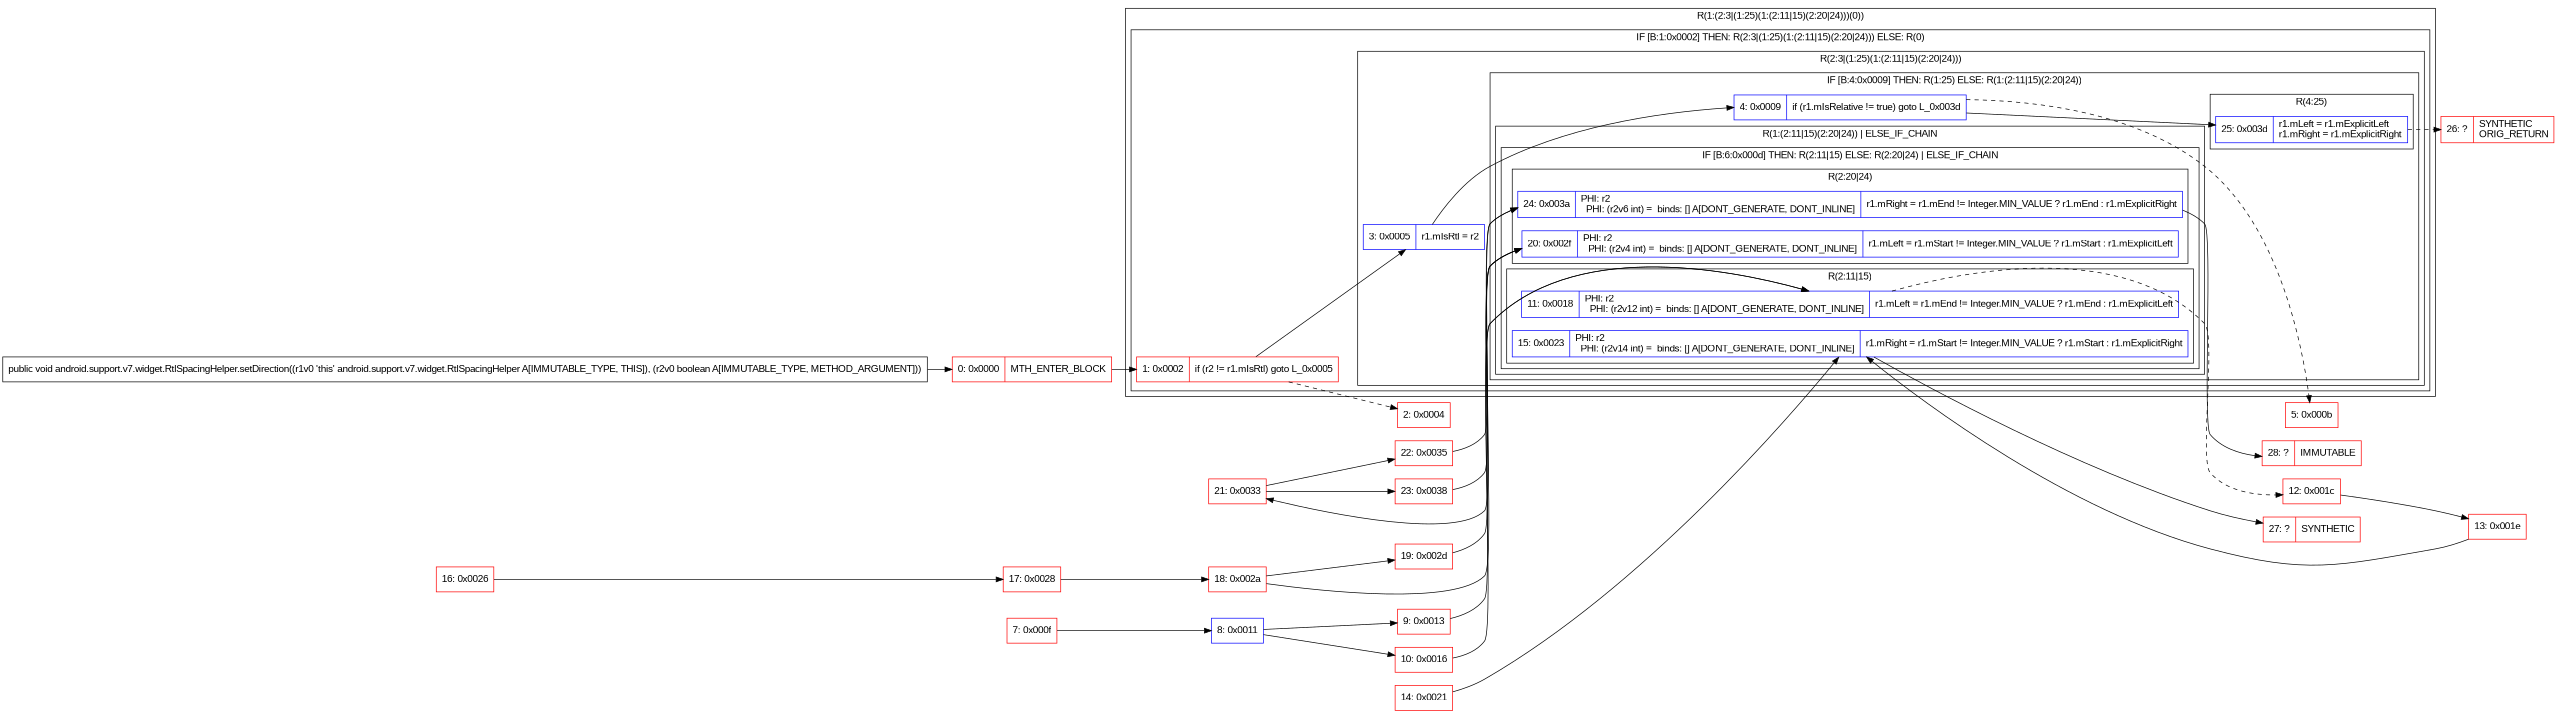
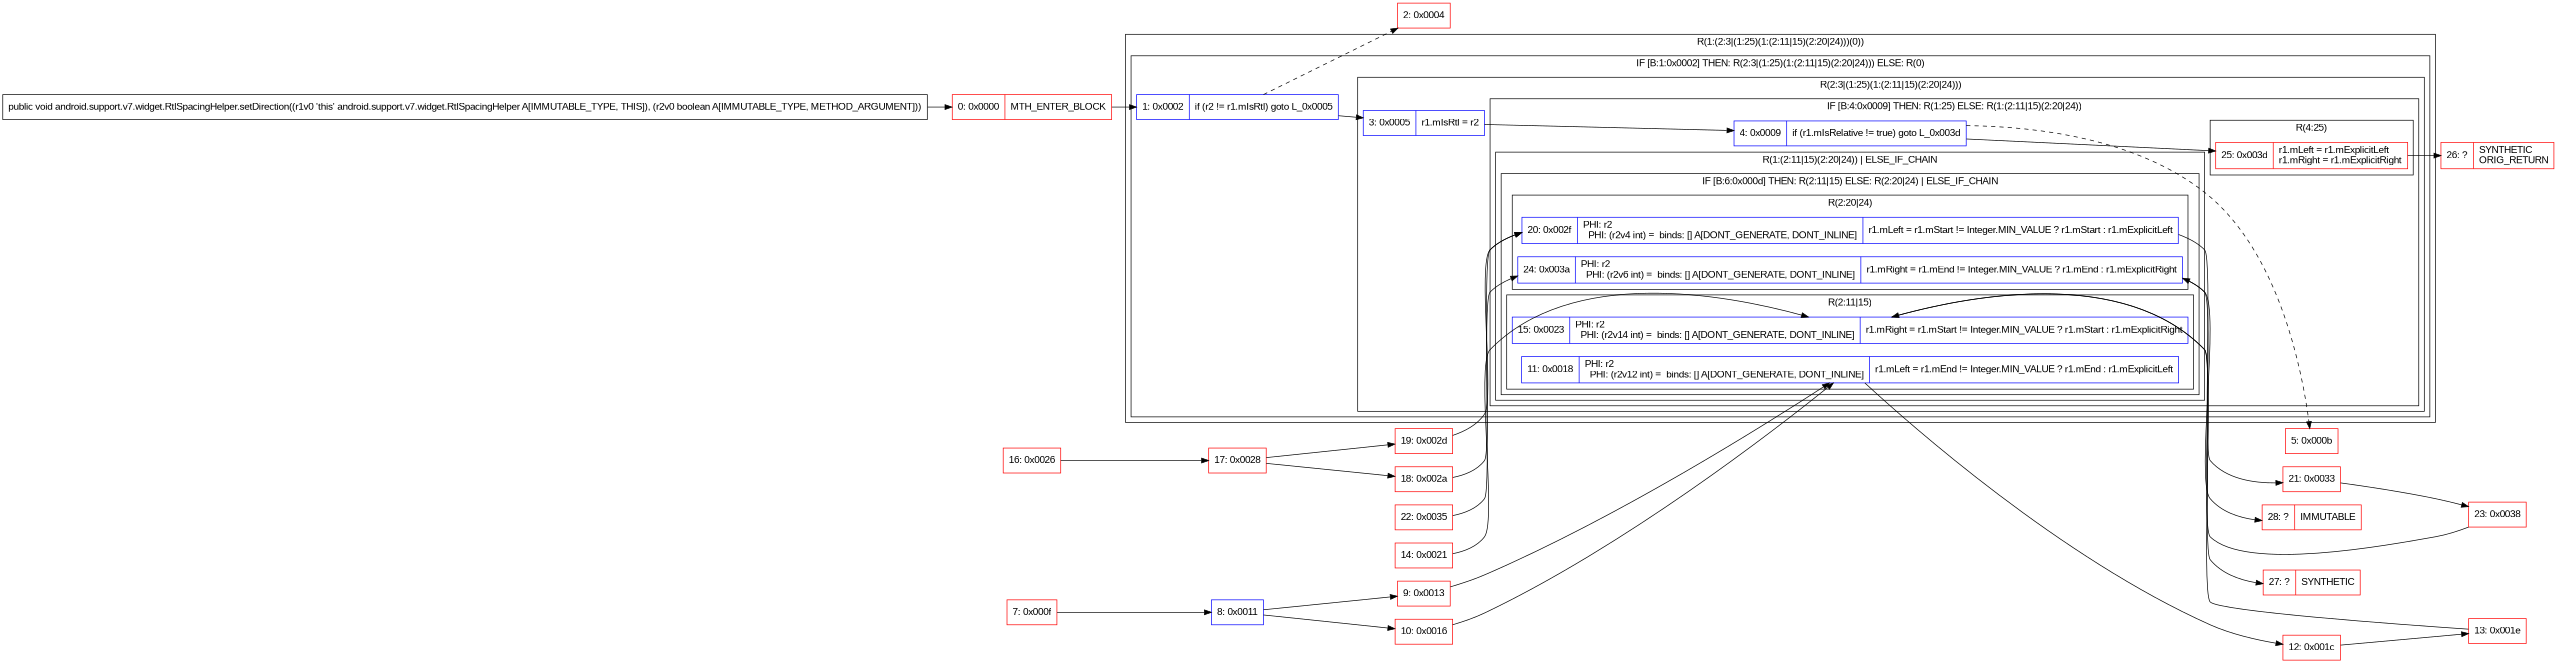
(2312, 130) -> (2312, 156)
(2421, 130) -> (2421, 156)
(2161, 293) -> (2057, 536)
(1237, 369) -> (1237, 107)
(1327, 473) -> none
(1327, 568) -> (1327, 451)
